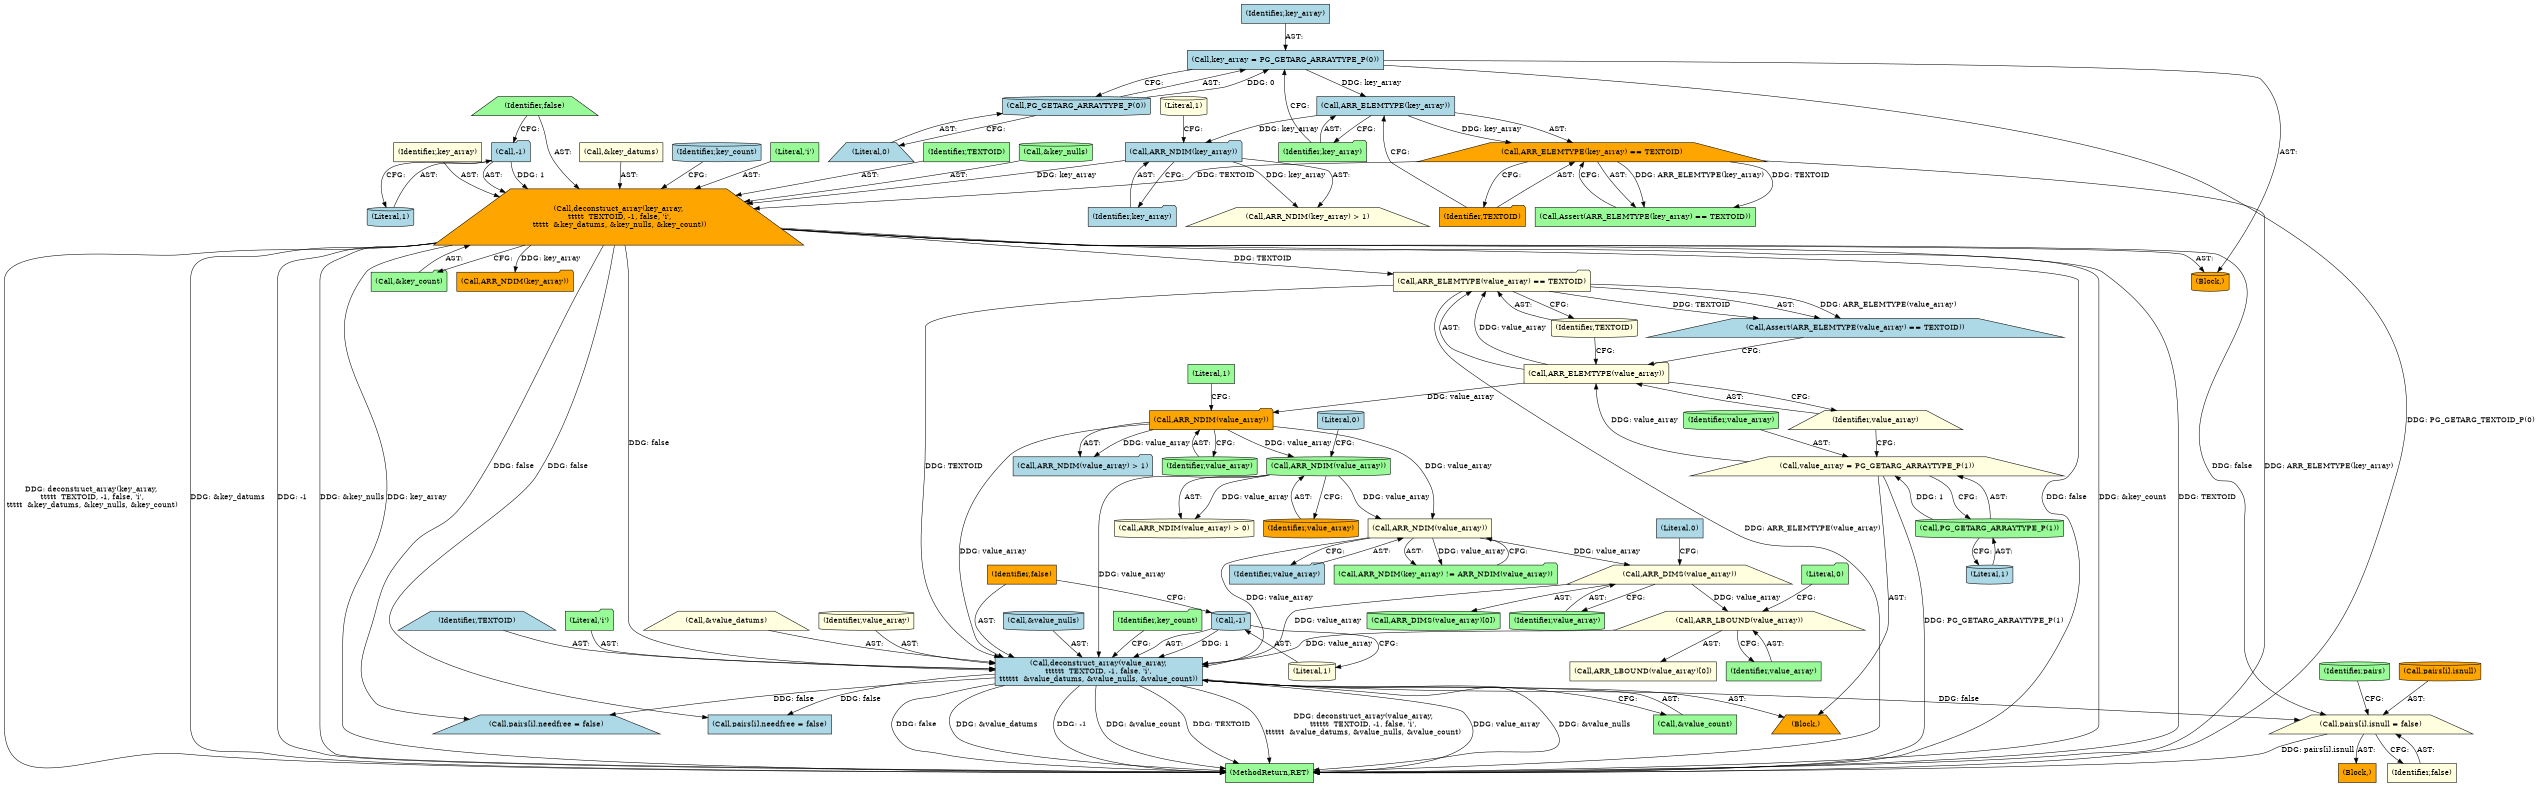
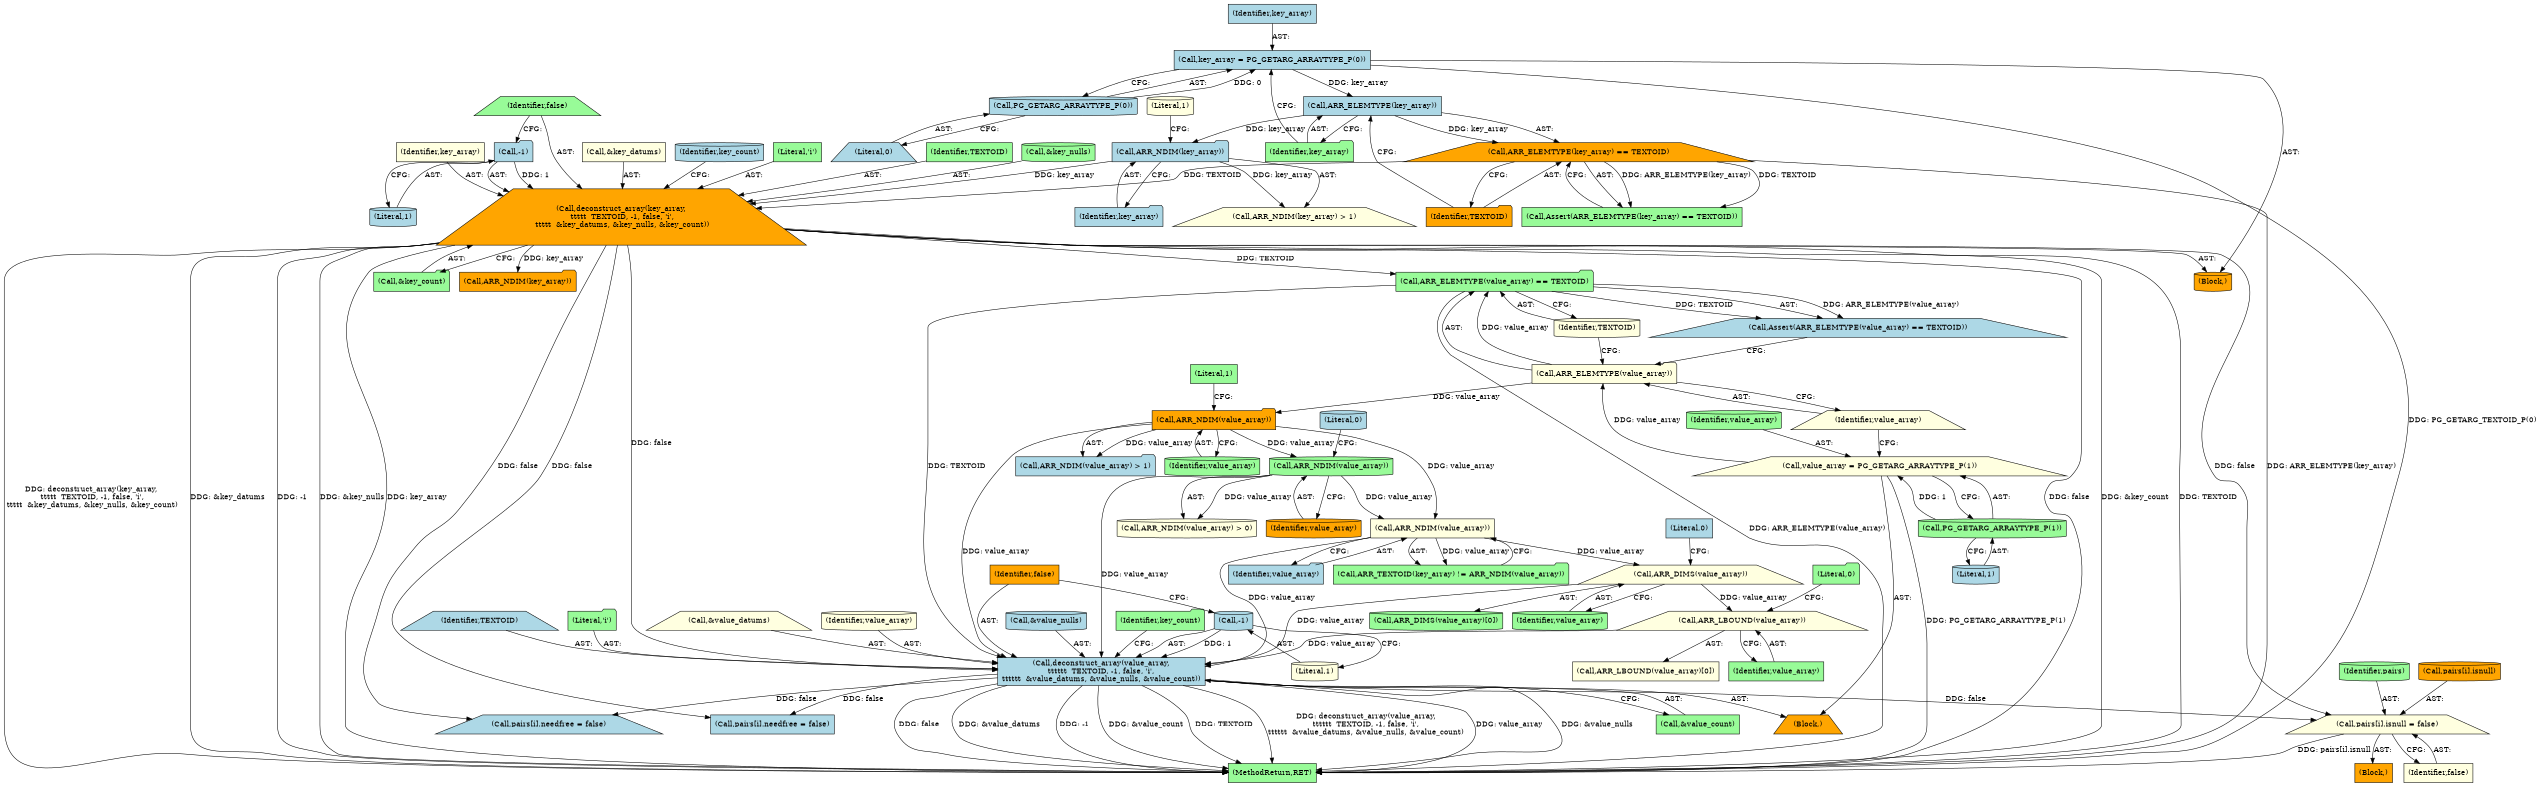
(1492, 282) -> (1495, 282)
(1446, 575) -> (1451, 575)
(2376, 699) -> (2392, 699)
